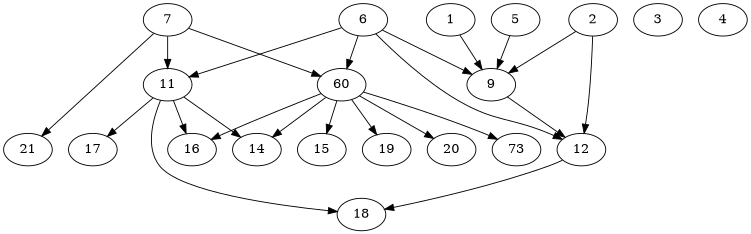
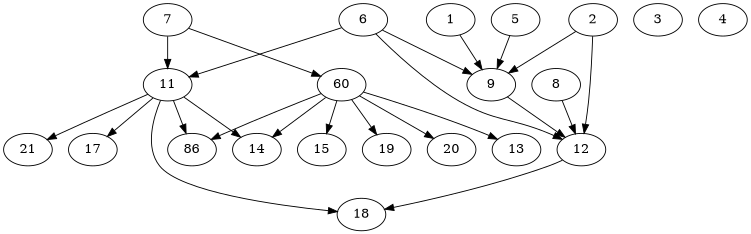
(354, 48) -> none
(101, 82) -> (102, 115)
none -> (556, 85)
(192, 150) -> (192, 150)
(516, 150) -> (516, 150)
